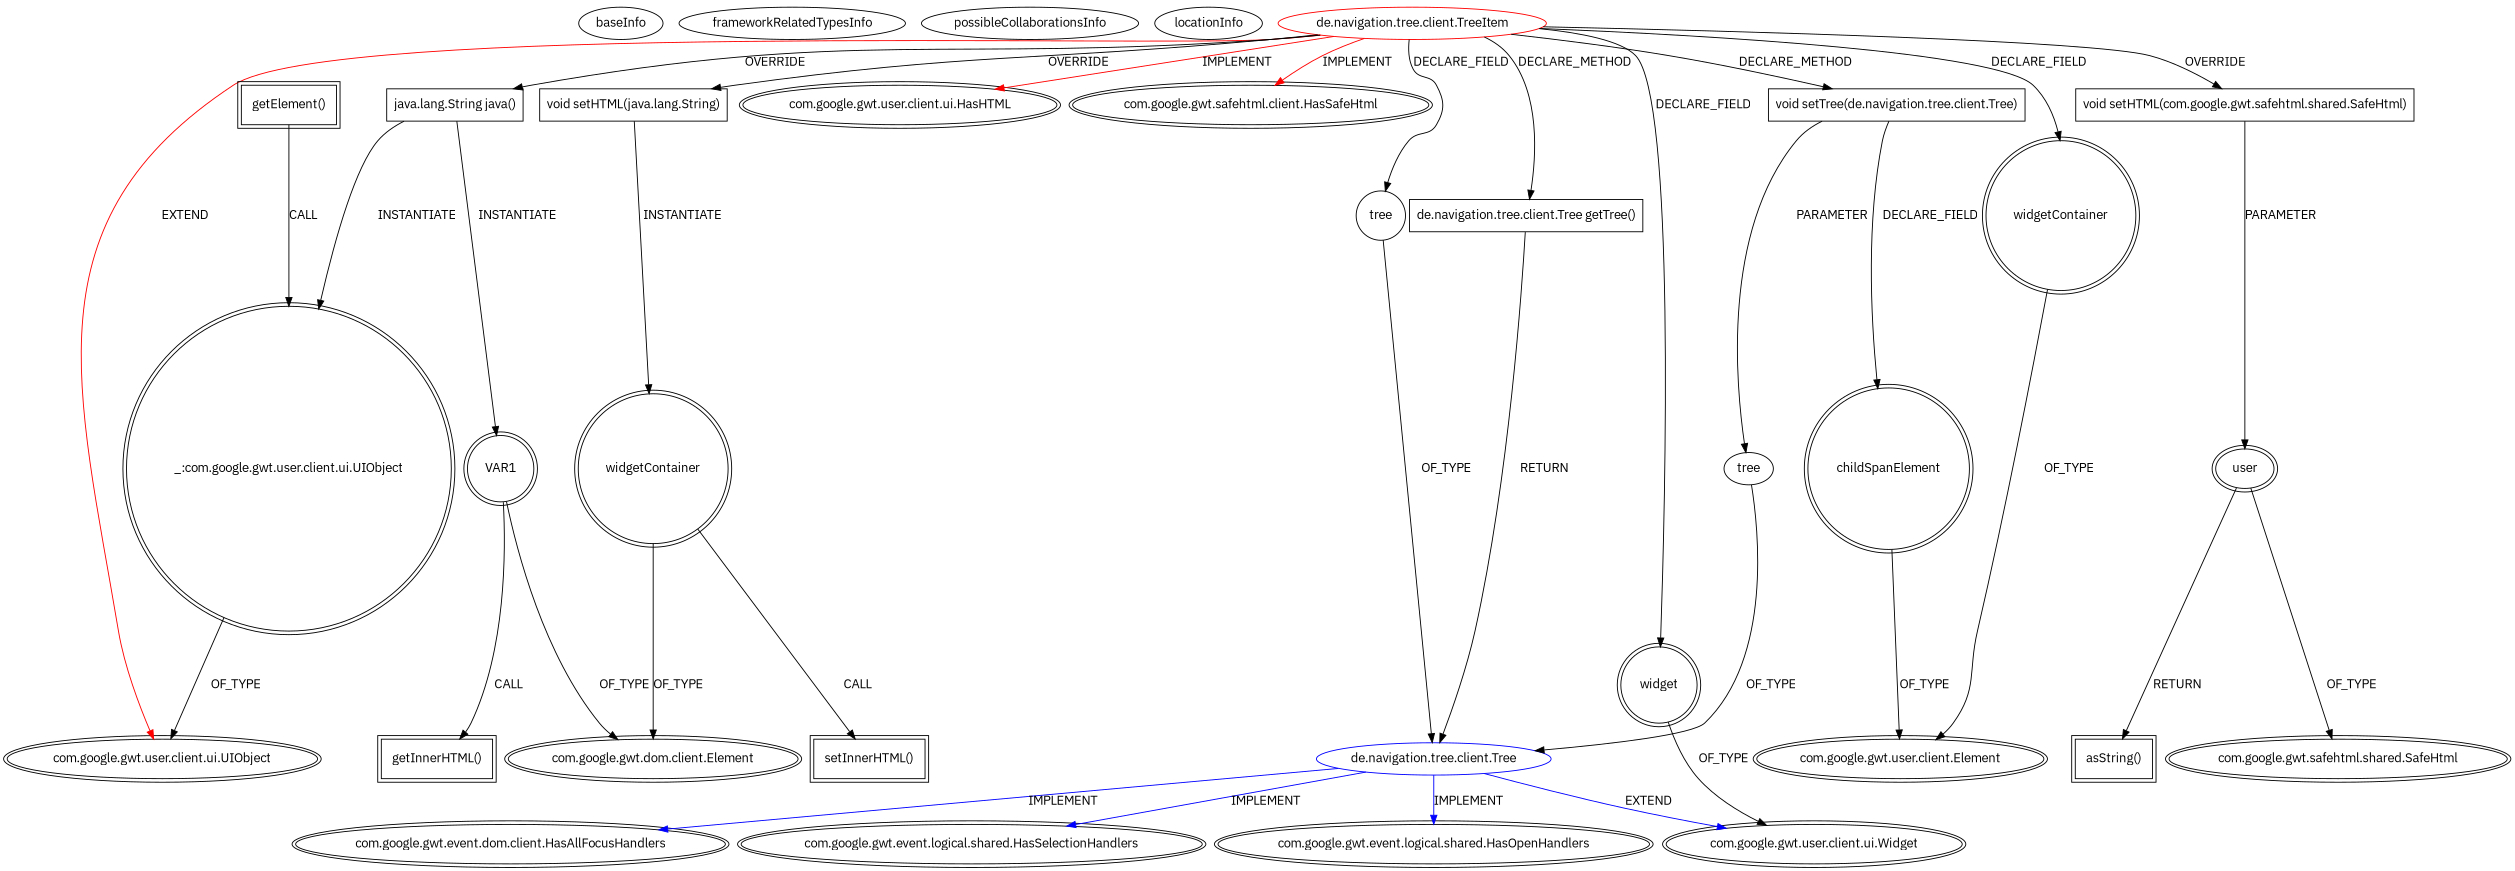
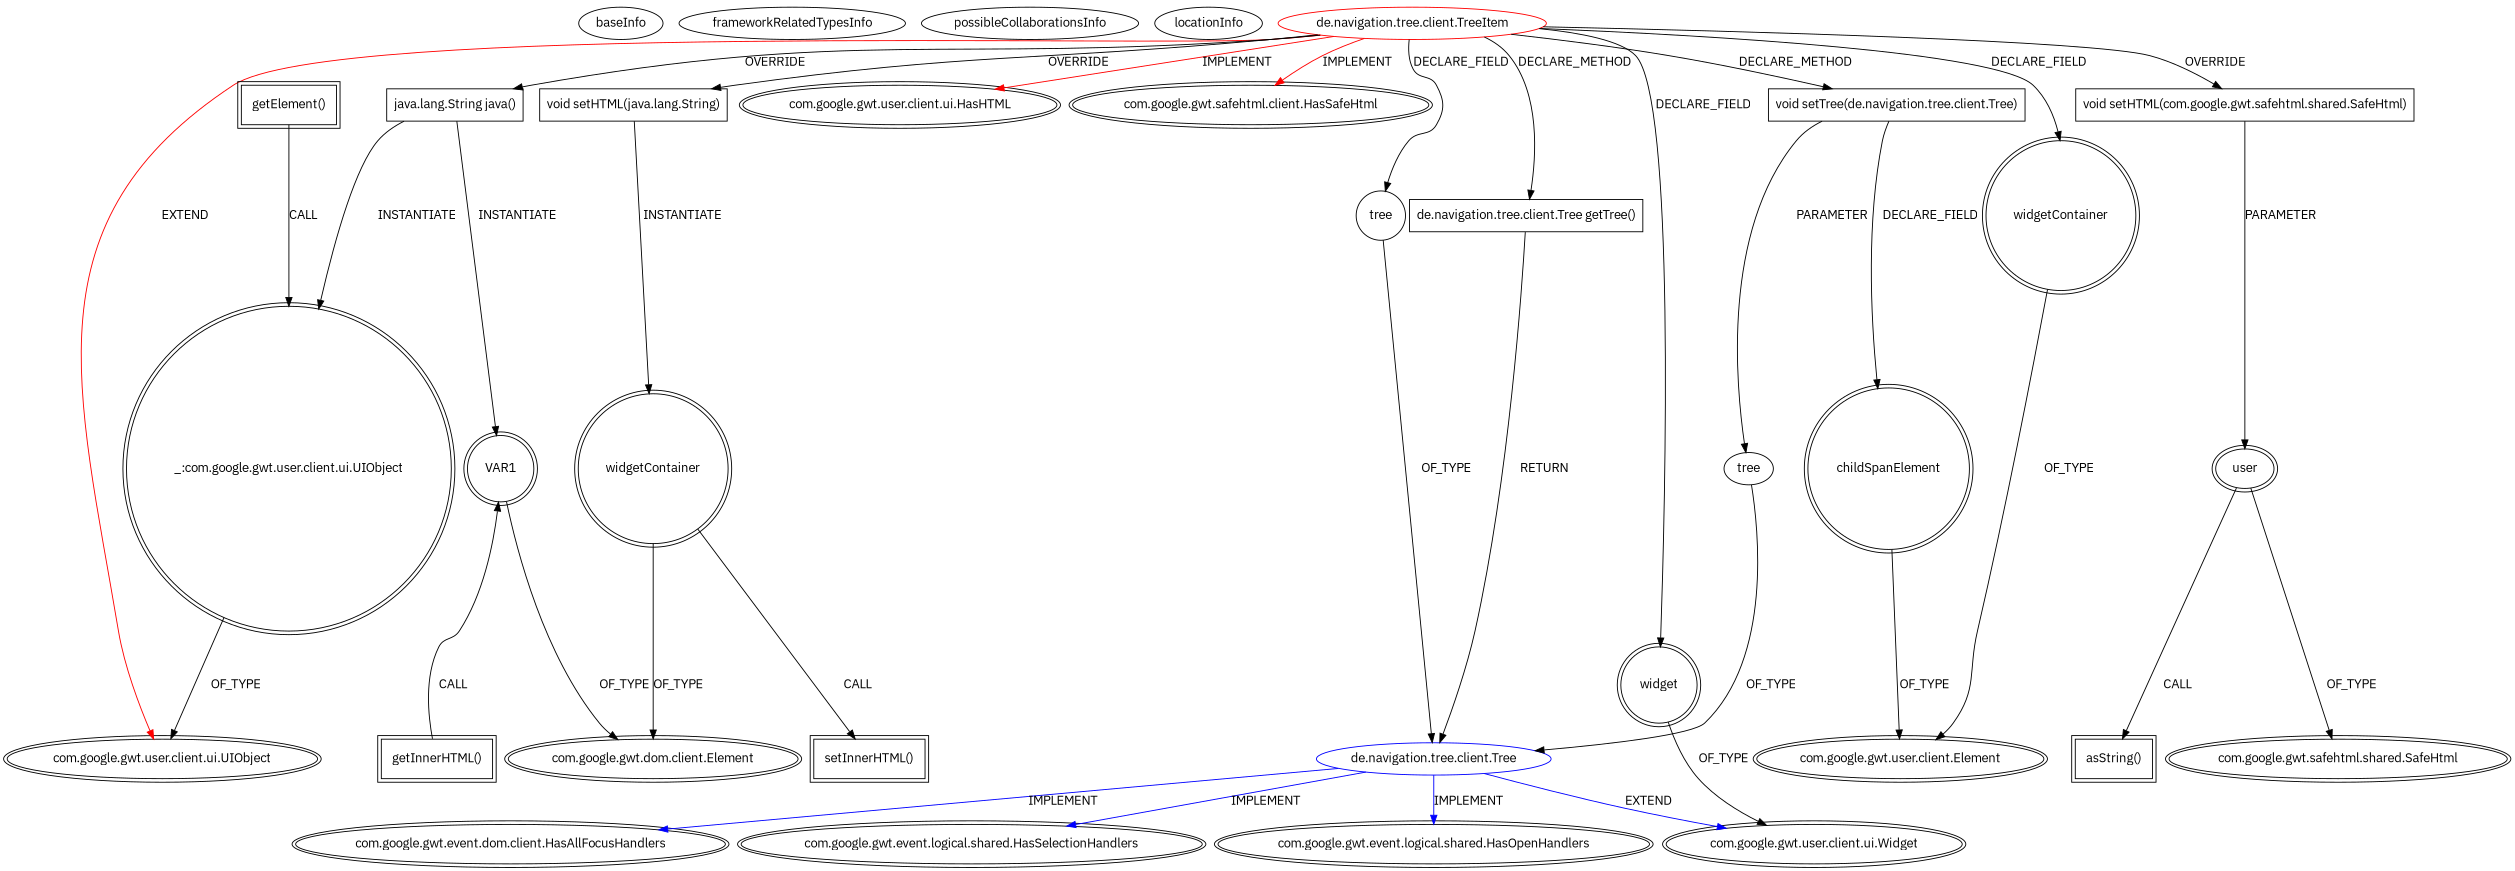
(499, 620) -> (461, 628)
(2178, 685) -> (2178, 685)
